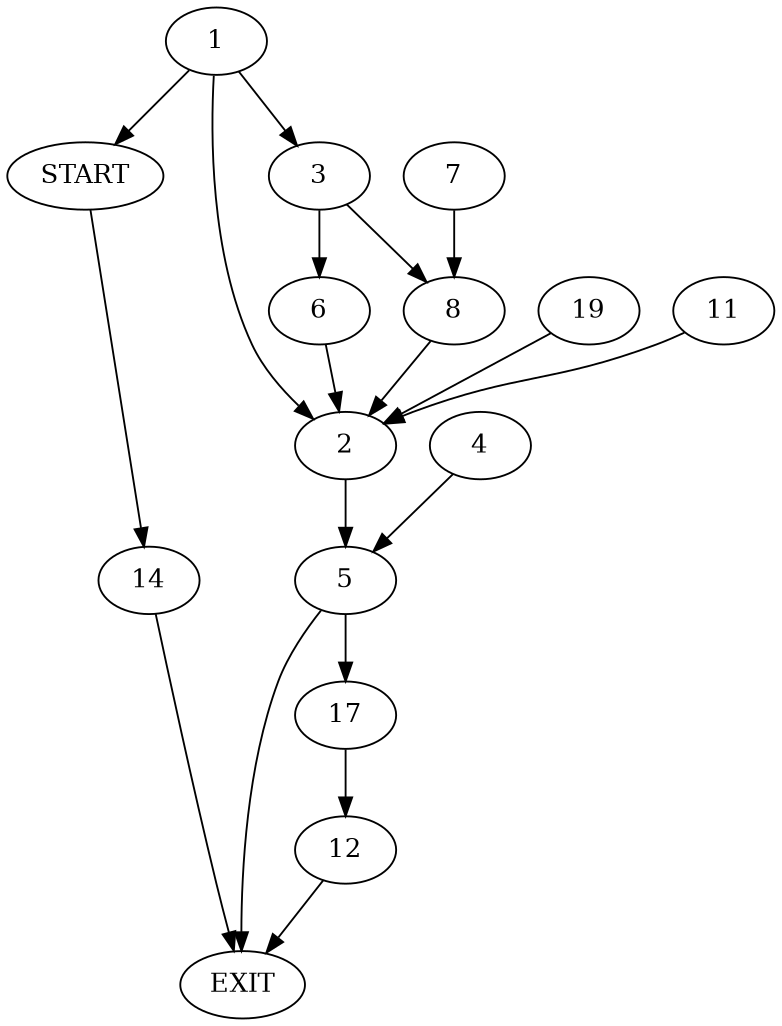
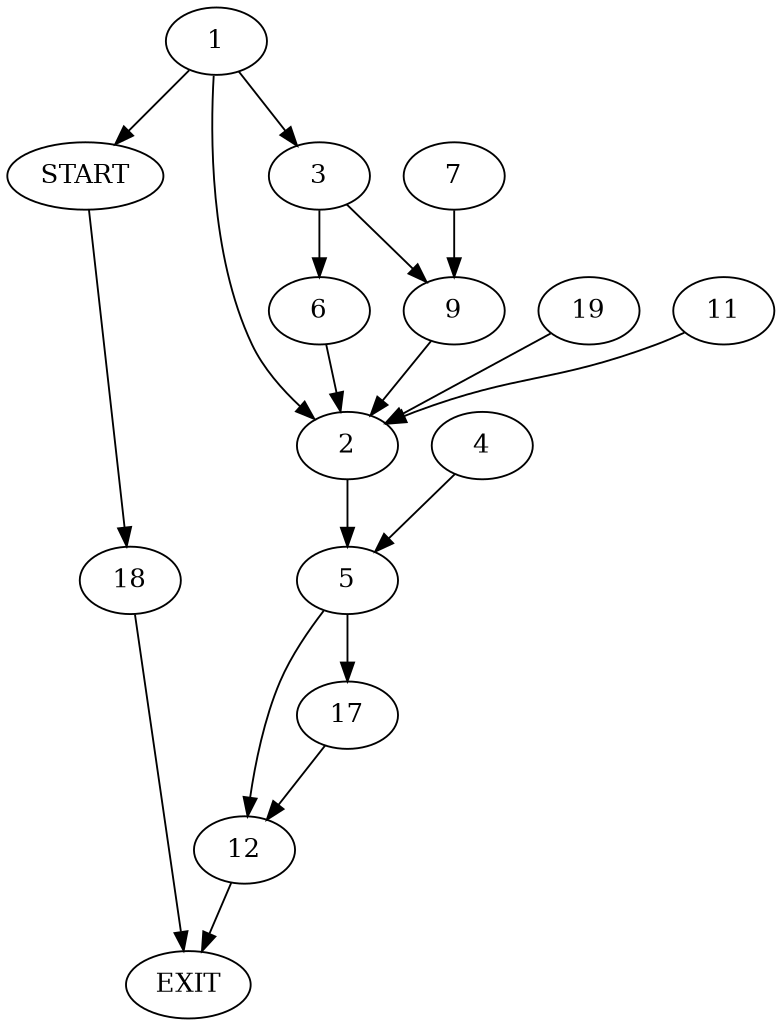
(454, 311) -> (454, 311)
(149, 580) -> (130, 580)
(256, 764) -> (273, 699)
